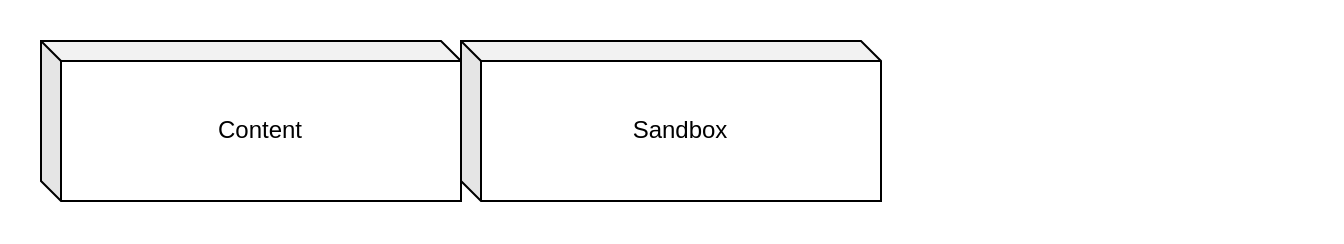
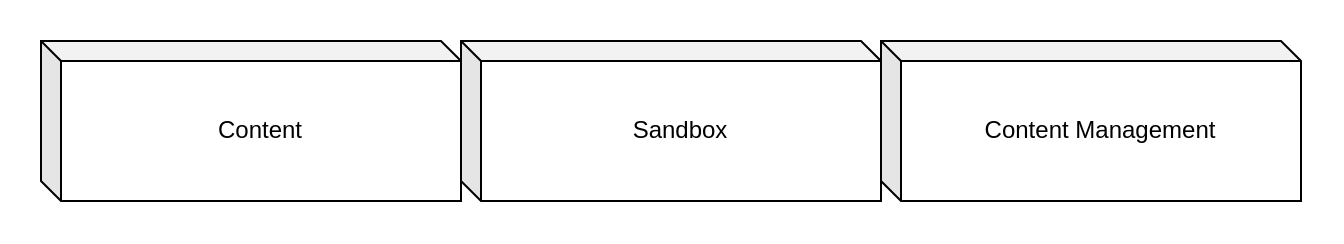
none -> (1091, 121)
